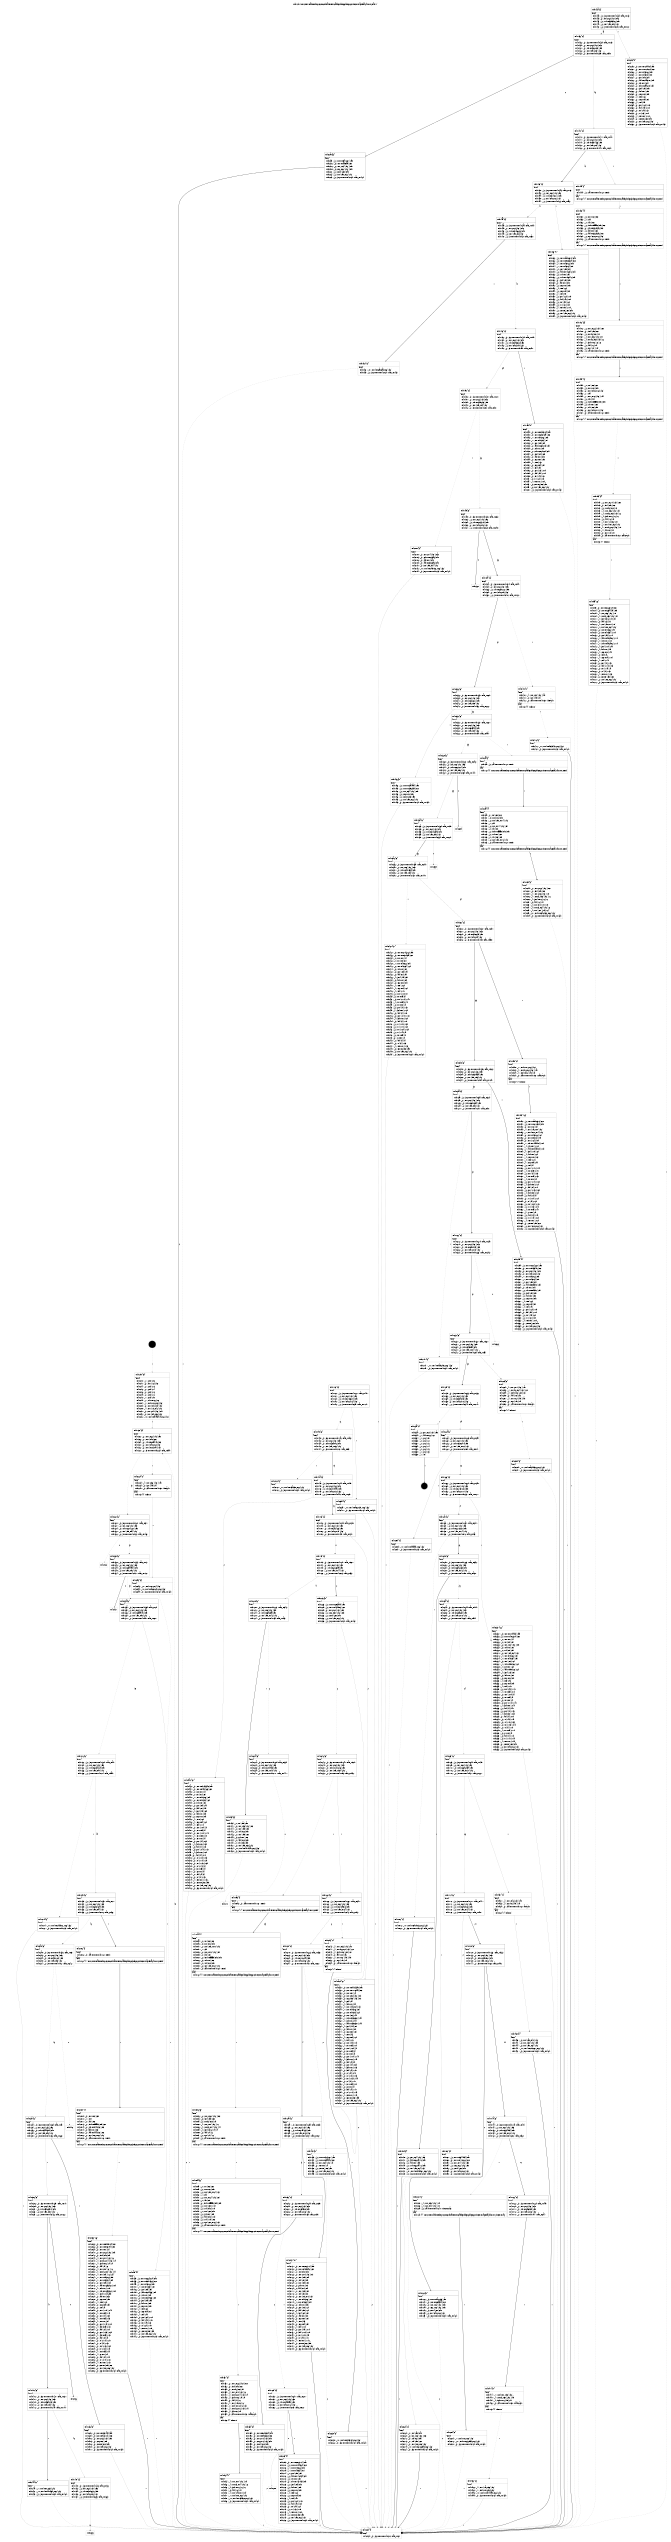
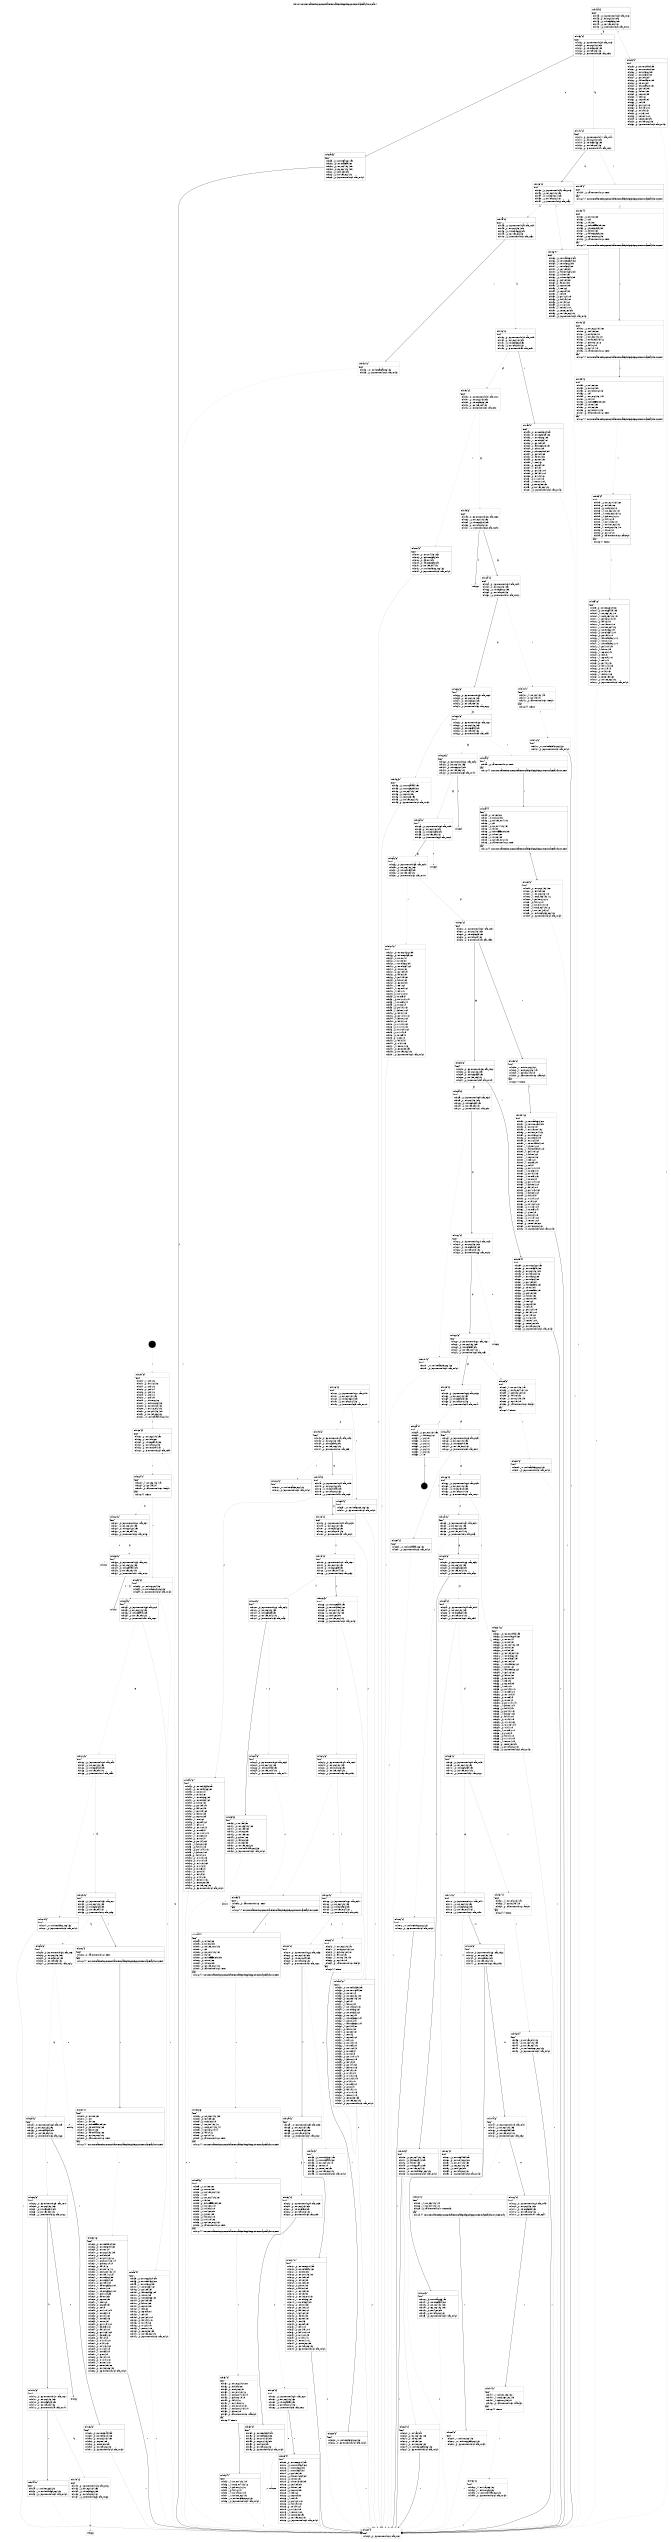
(129, 1482) -> (141, 1506)
(265, 1924) -> (265, 1924)
